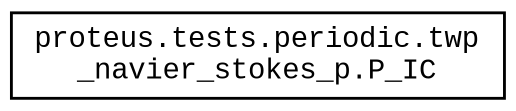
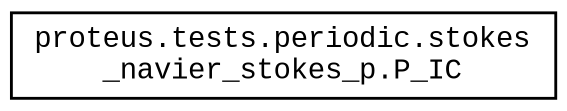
(258, 56) -> (284, 56)
